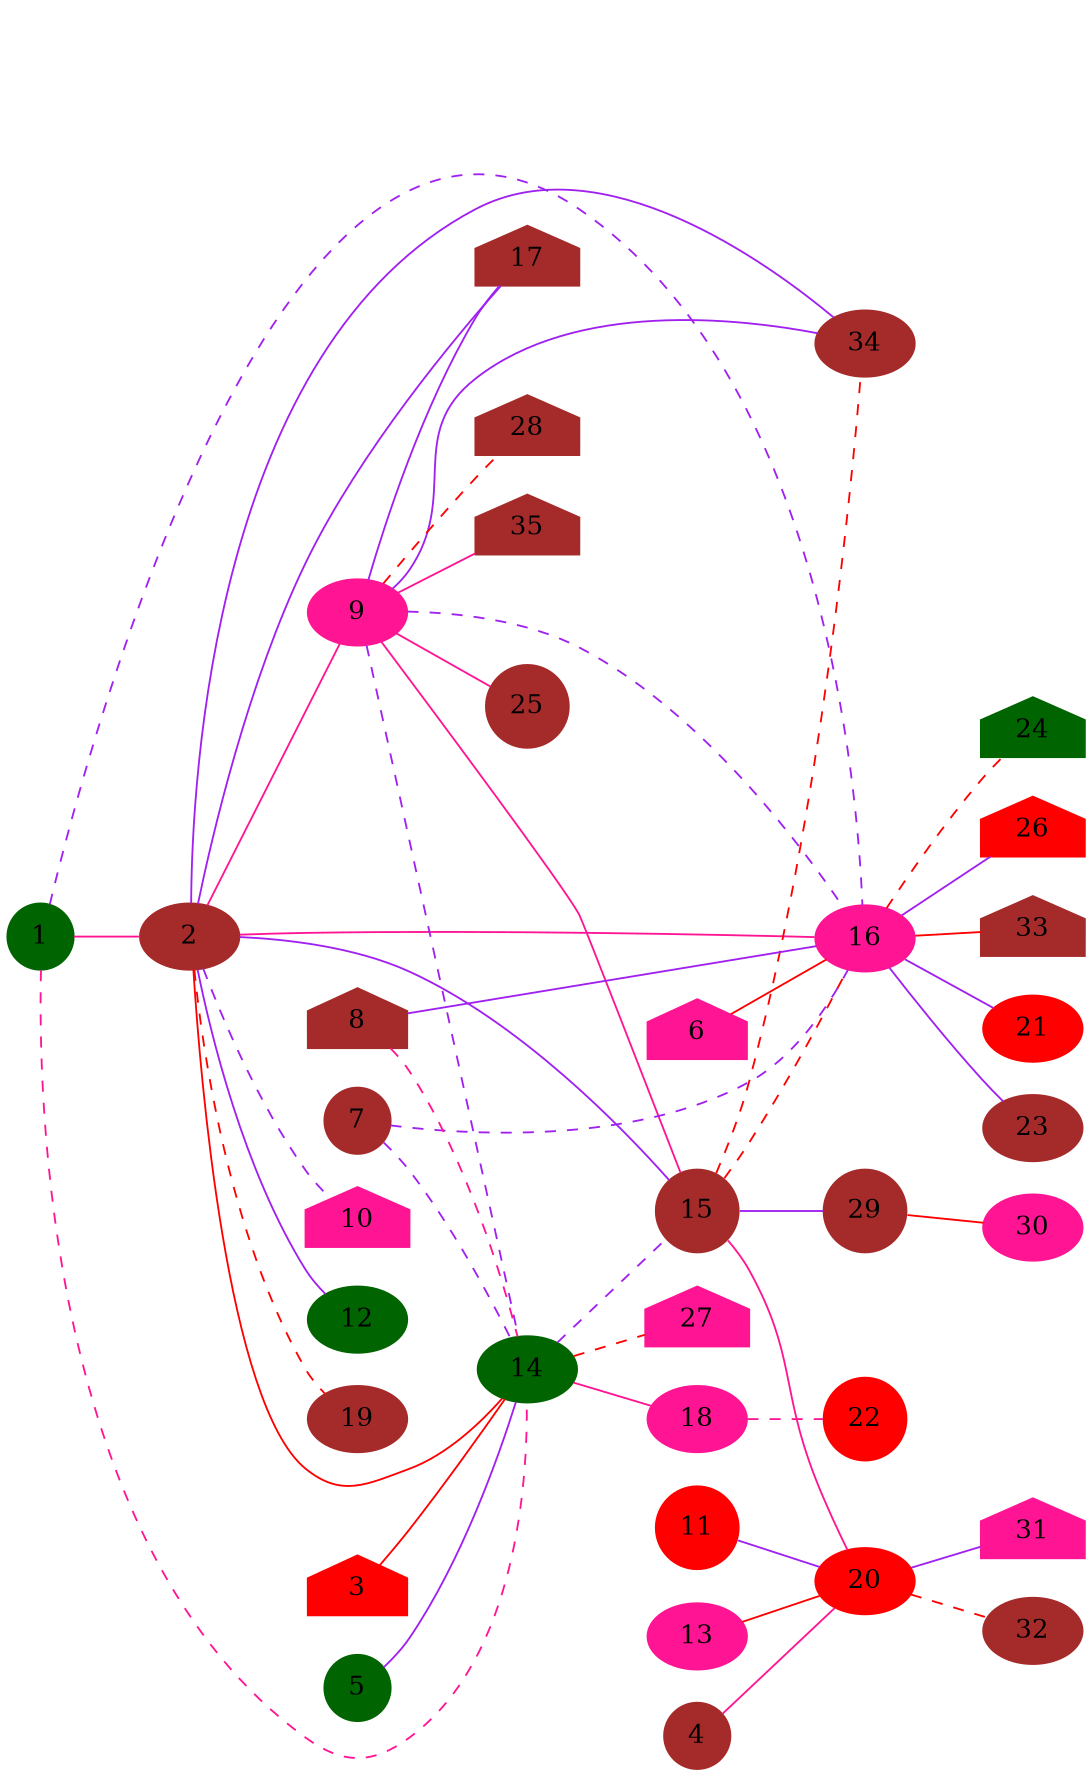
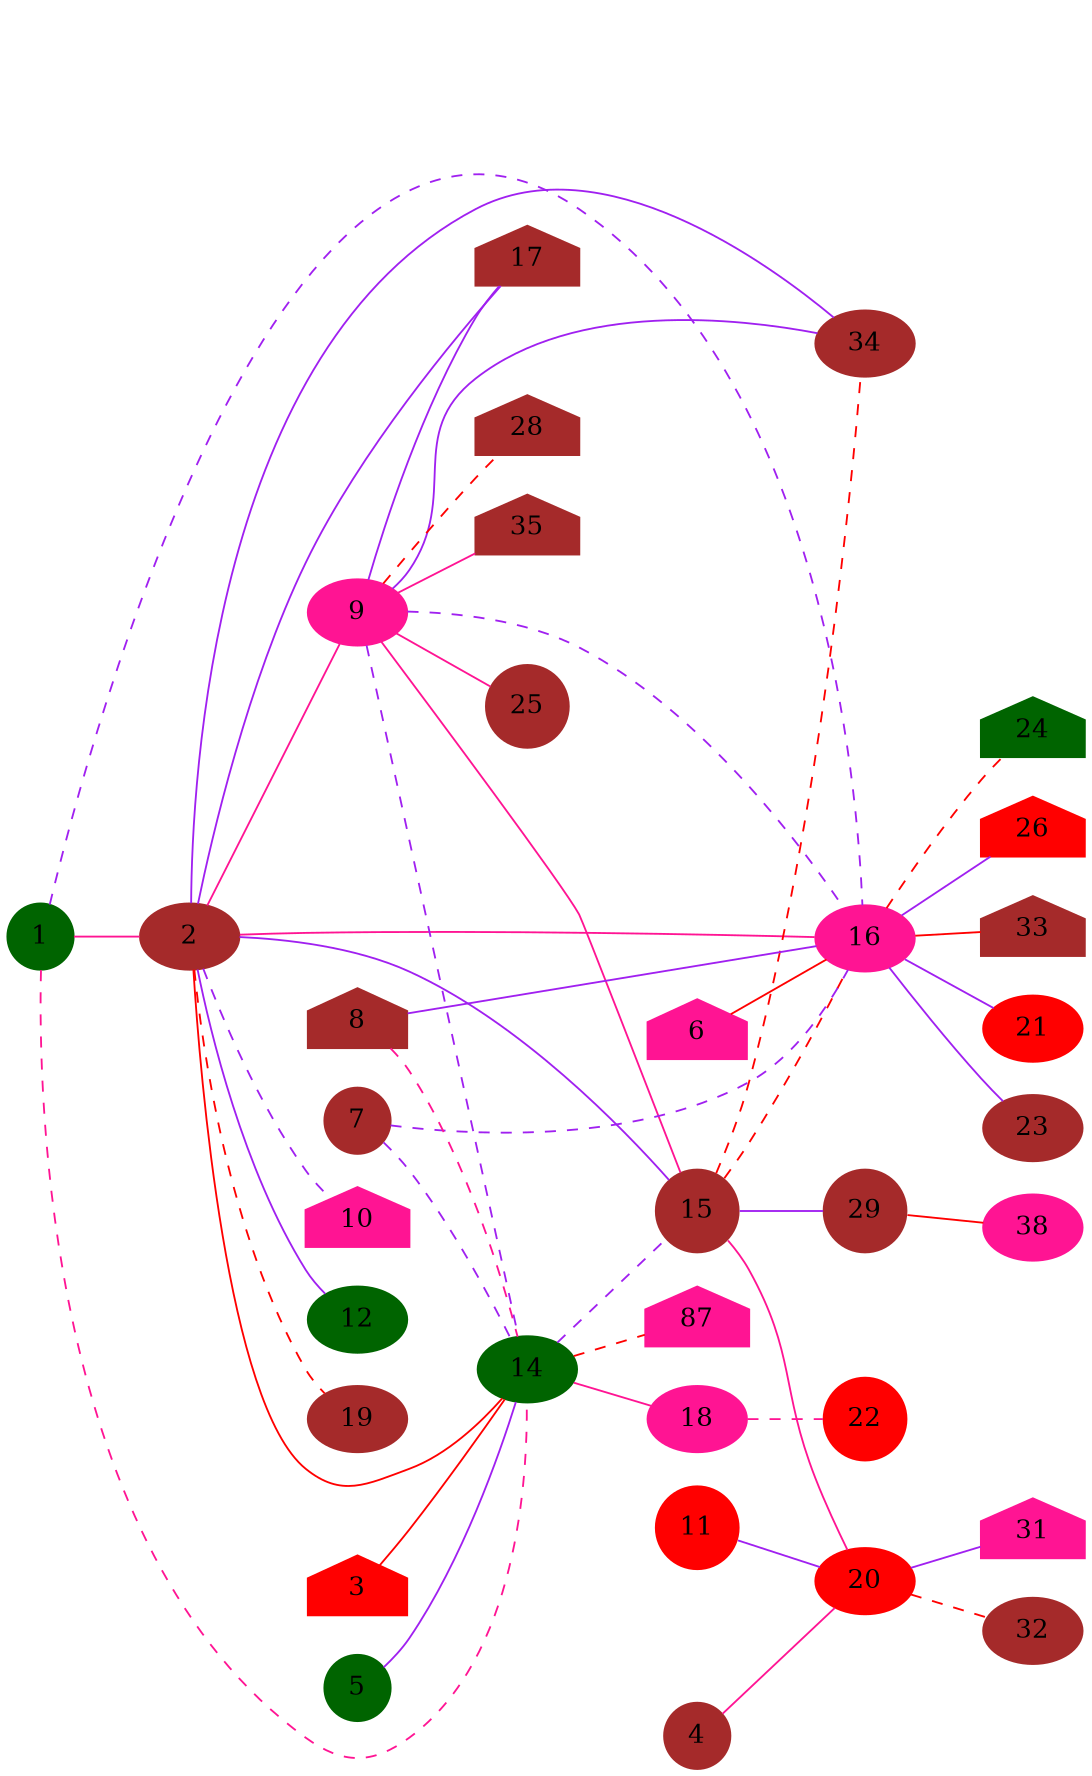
(1033, 1228) -> (1033, 1228)
(697, 1320) -> (697, 1320)
(697, 1636) -> none
